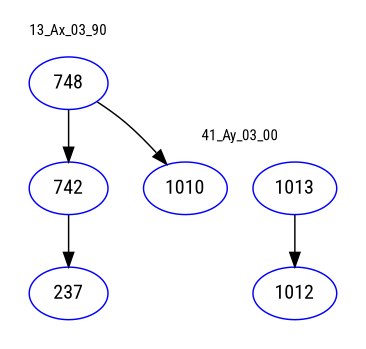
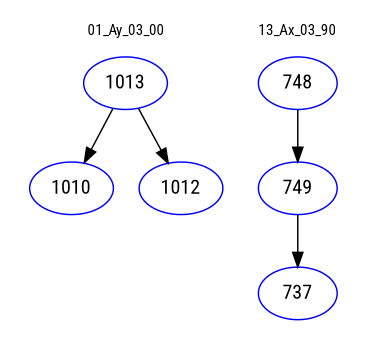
(240, 136) -> (126, 31)
(141, 137) -> (102, 129)
(69, 188) -> (298, 188)
(69, 293) -> (298, 293)
